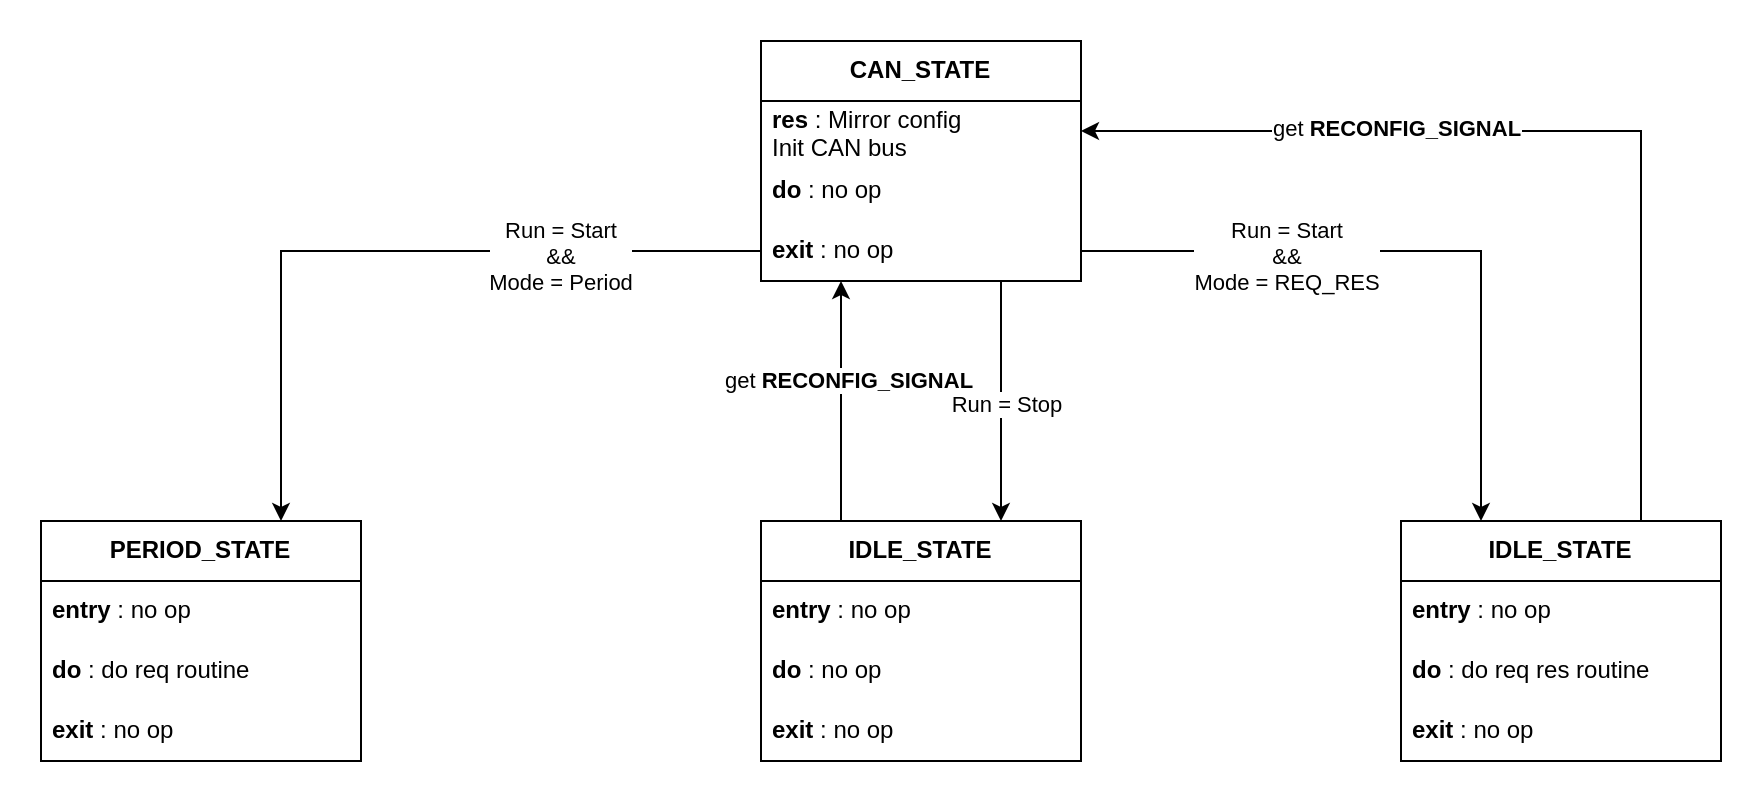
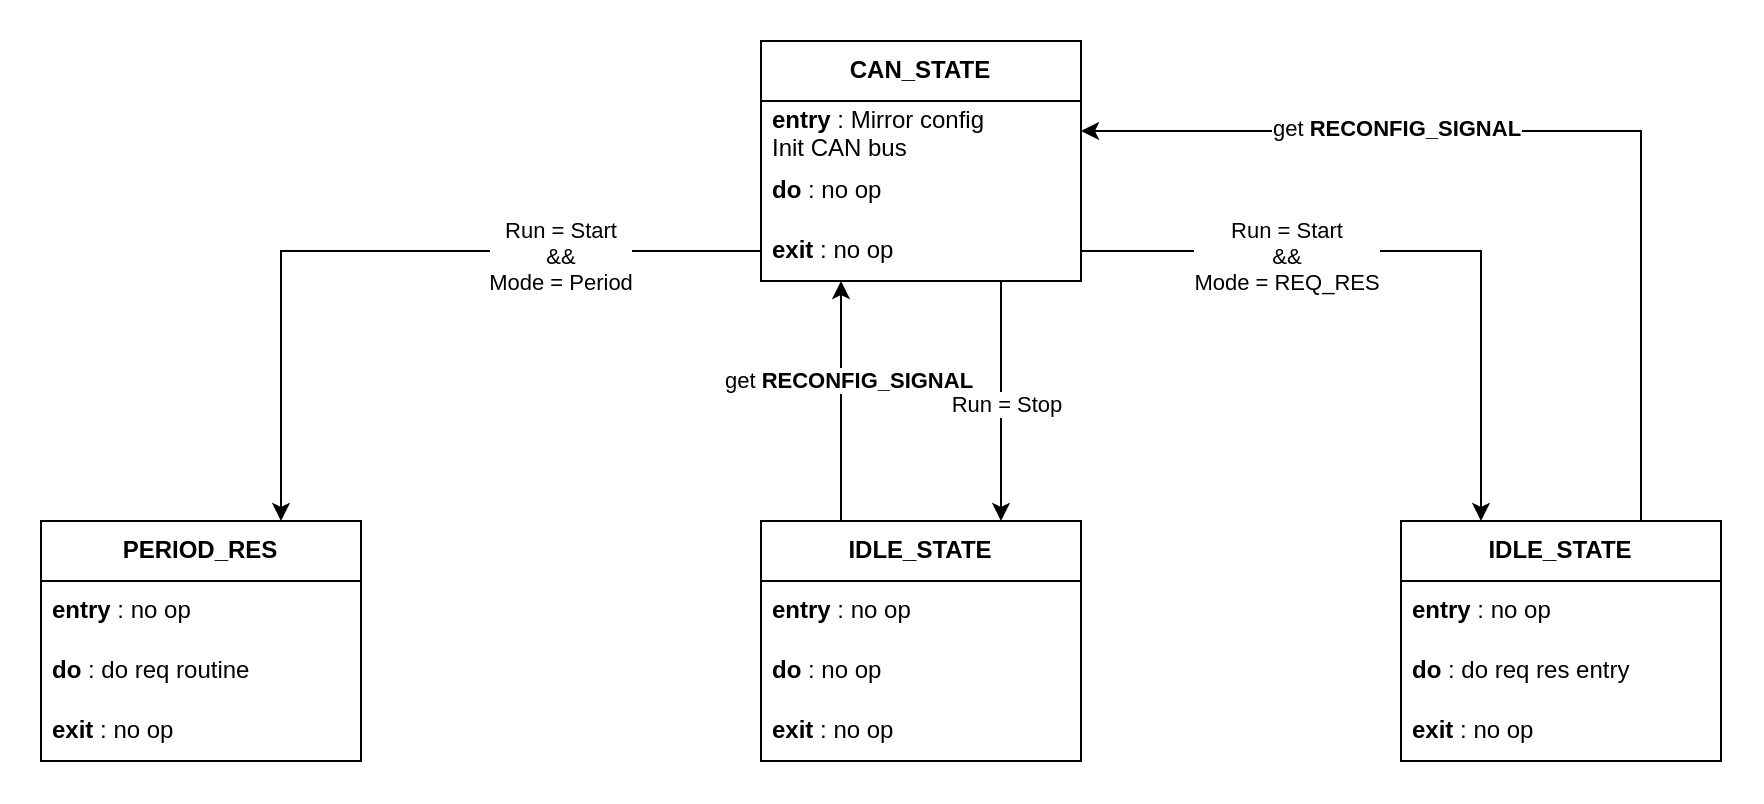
(882, 131) -> (895, 131)
(201, 551) -> (201, 551)
(1546, 671) -> (1535, 671)
